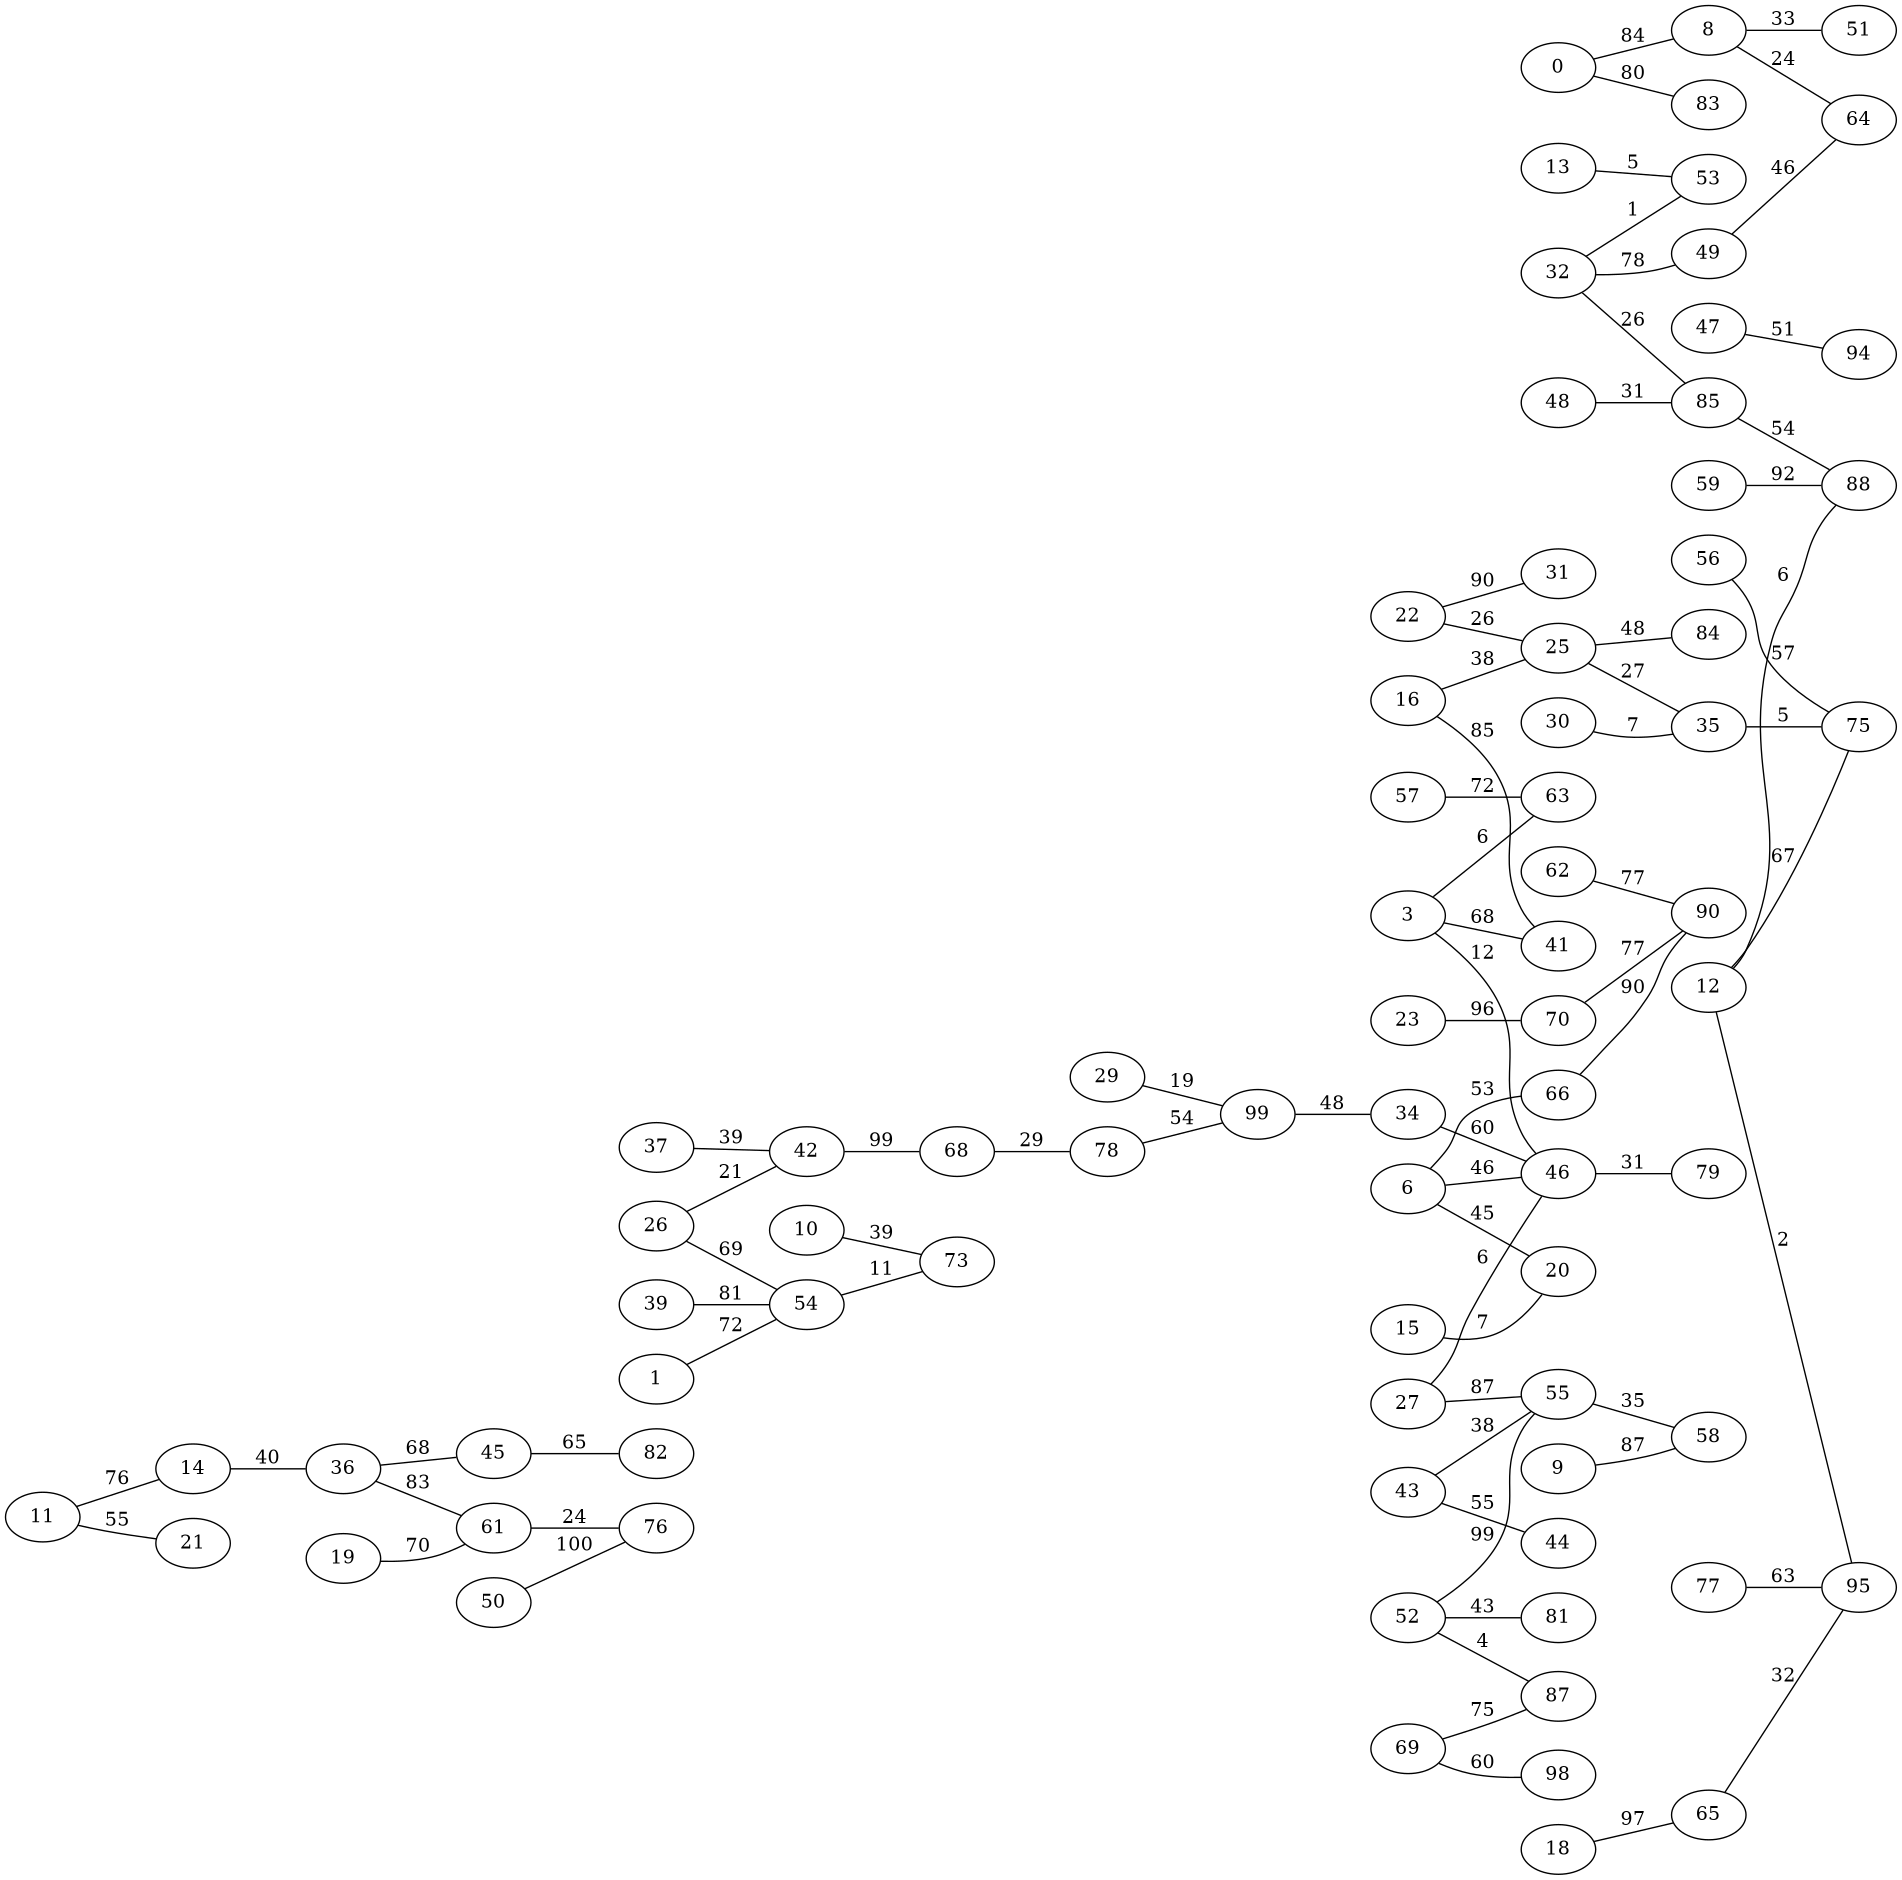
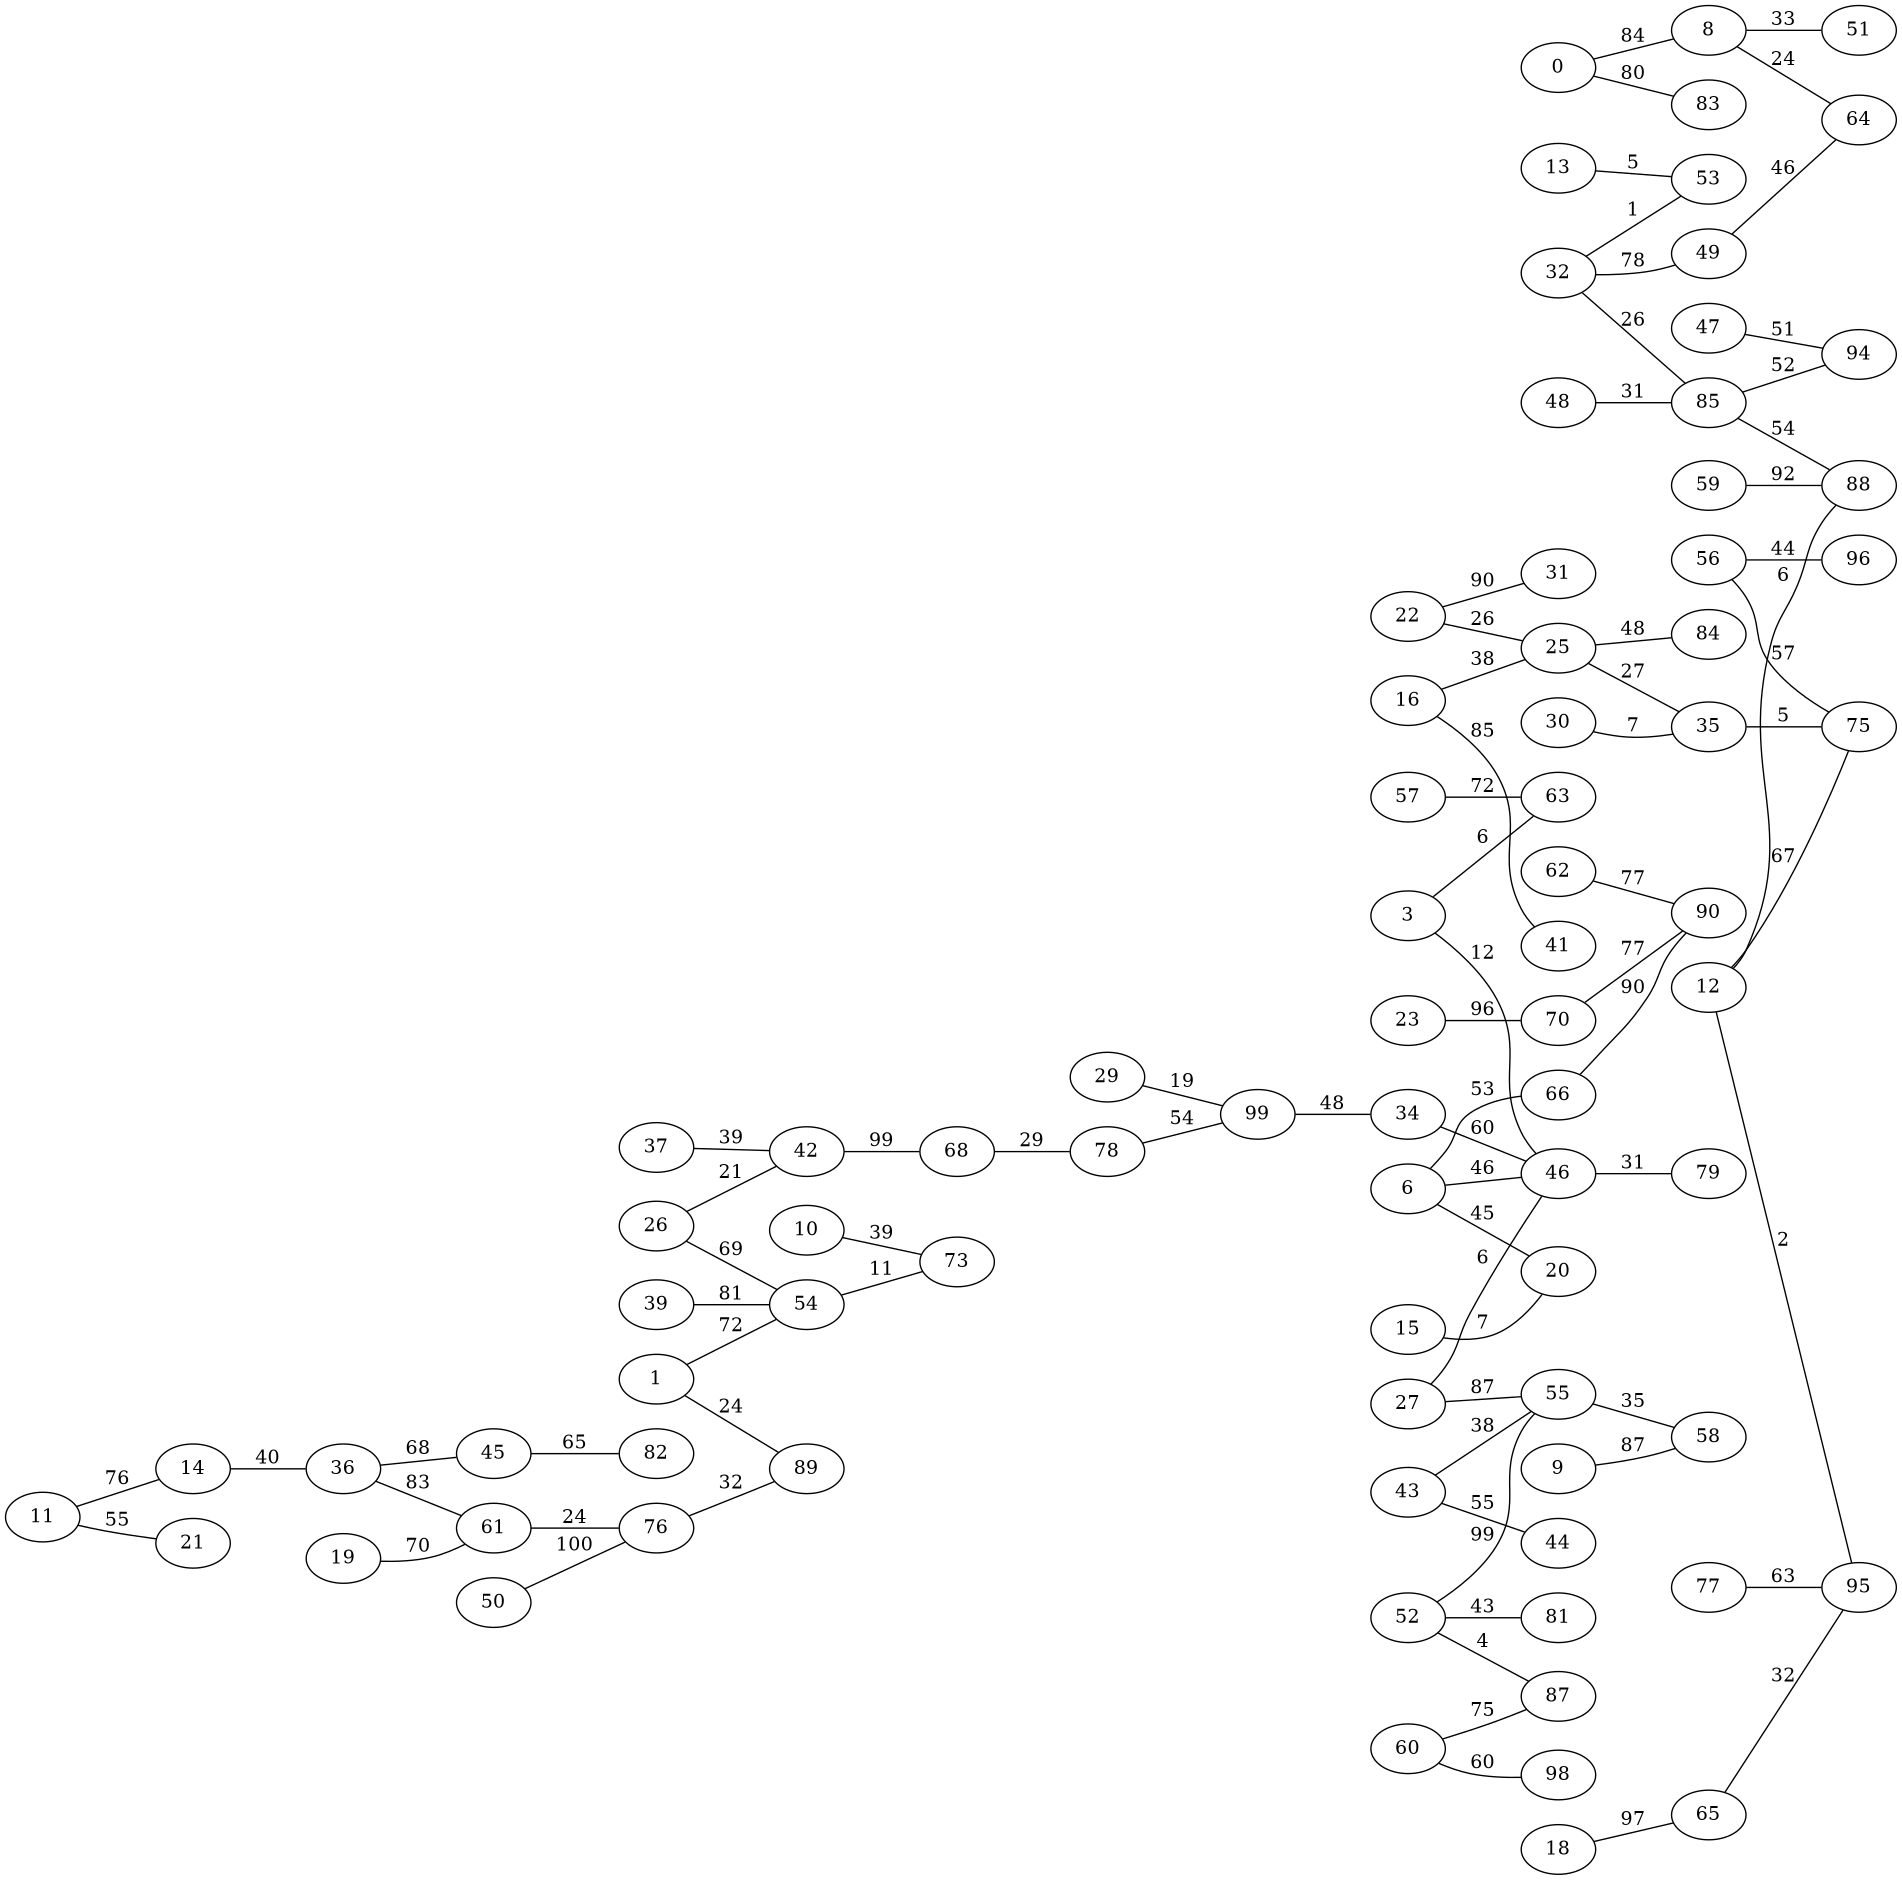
none -> (1784, 379)
none -> (1859, 560)
(1483, 931) -> none
none -> (807, 1469)
(1408, 1749) -> (1408, 1749)
